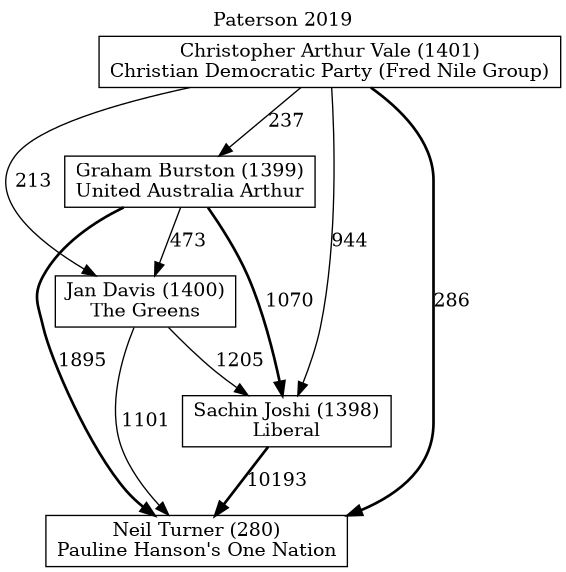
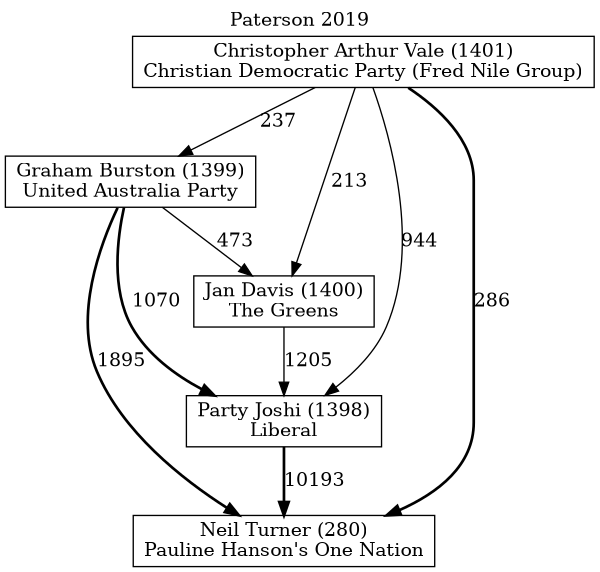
(190, 182) -> (131, 182)
(116, 421) -> none
(287, 421) -> (284, 421)
